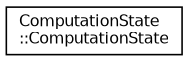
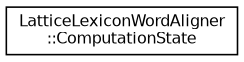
(94, 31) -> (122, 31)
